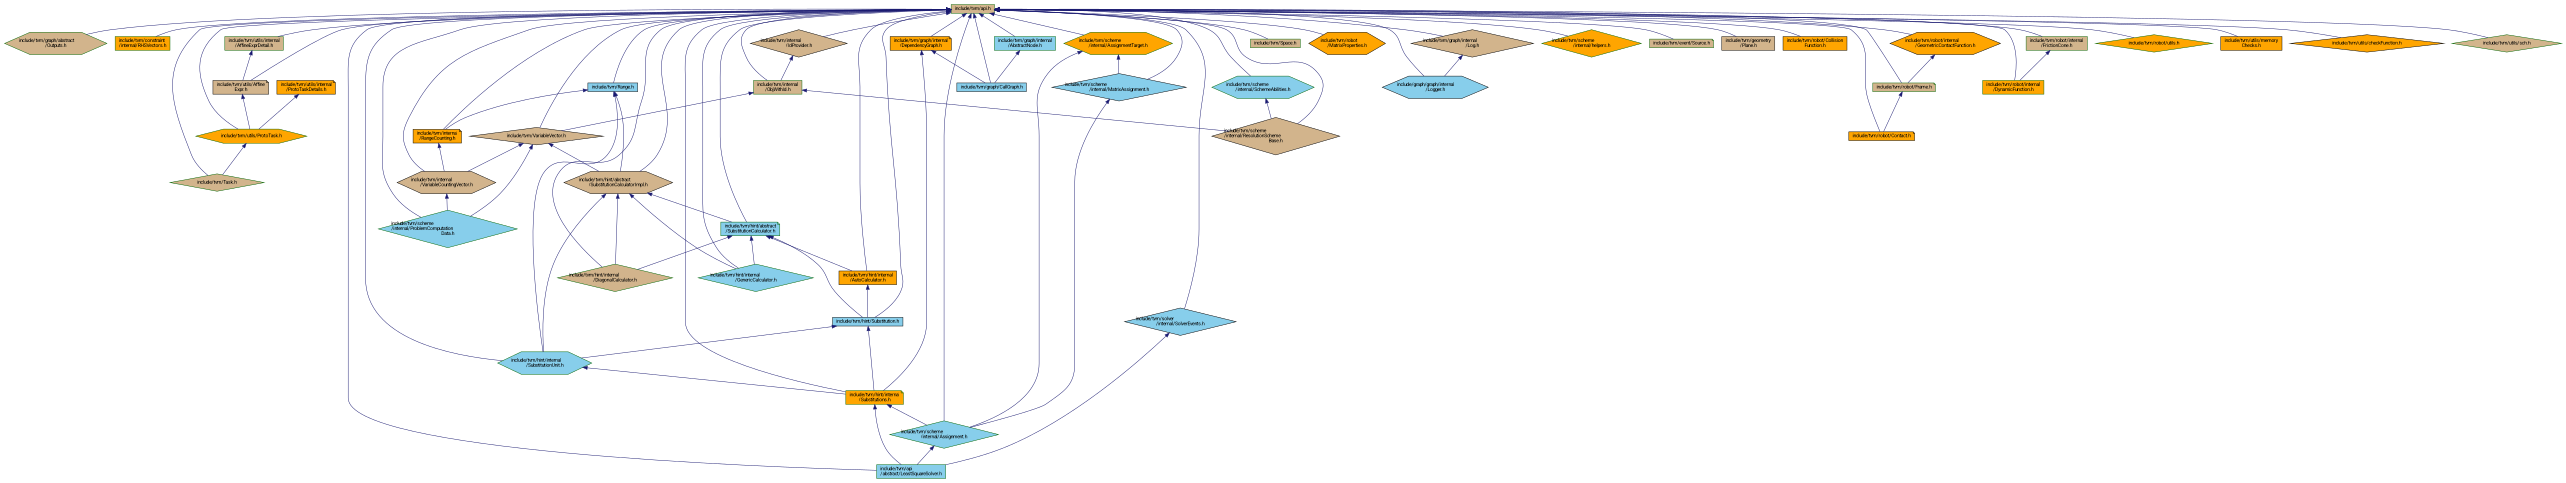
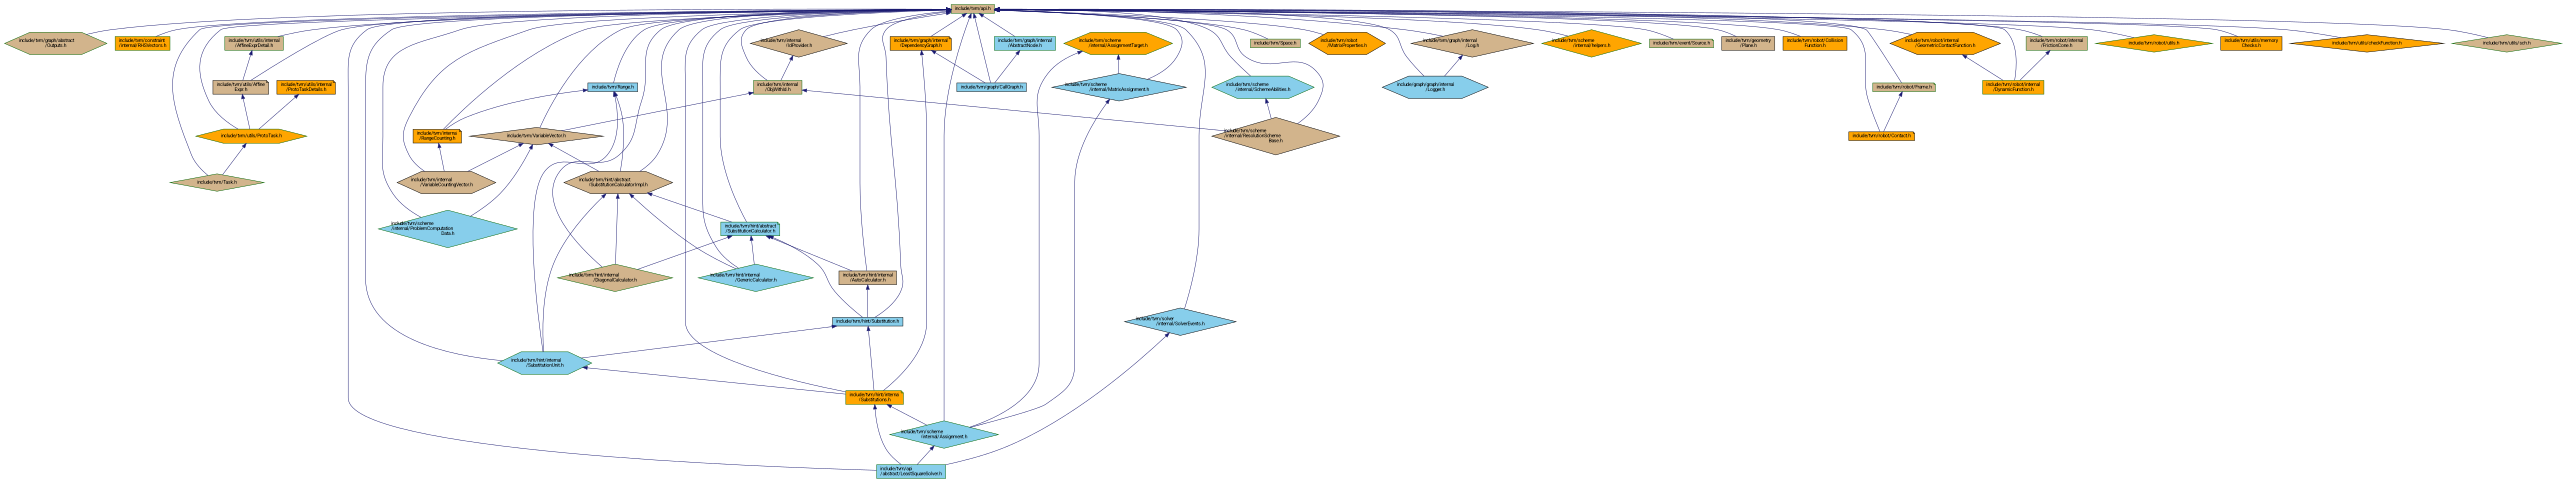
(1039, 25) -> none
(1920, 70) -> (1985, 69)
(447, 204) -> none
(868, 278) -> (868, 278)
